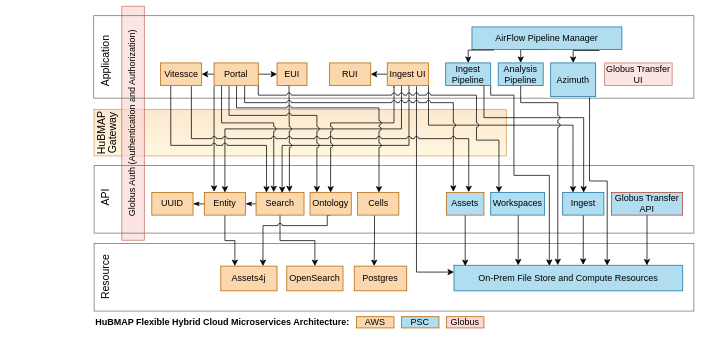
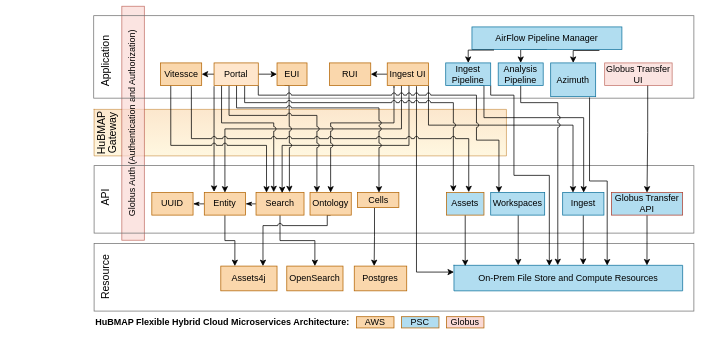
(236, 74) -> (236, 74)
none -> (648, 136)
(378, 204) -> (378, 200)
